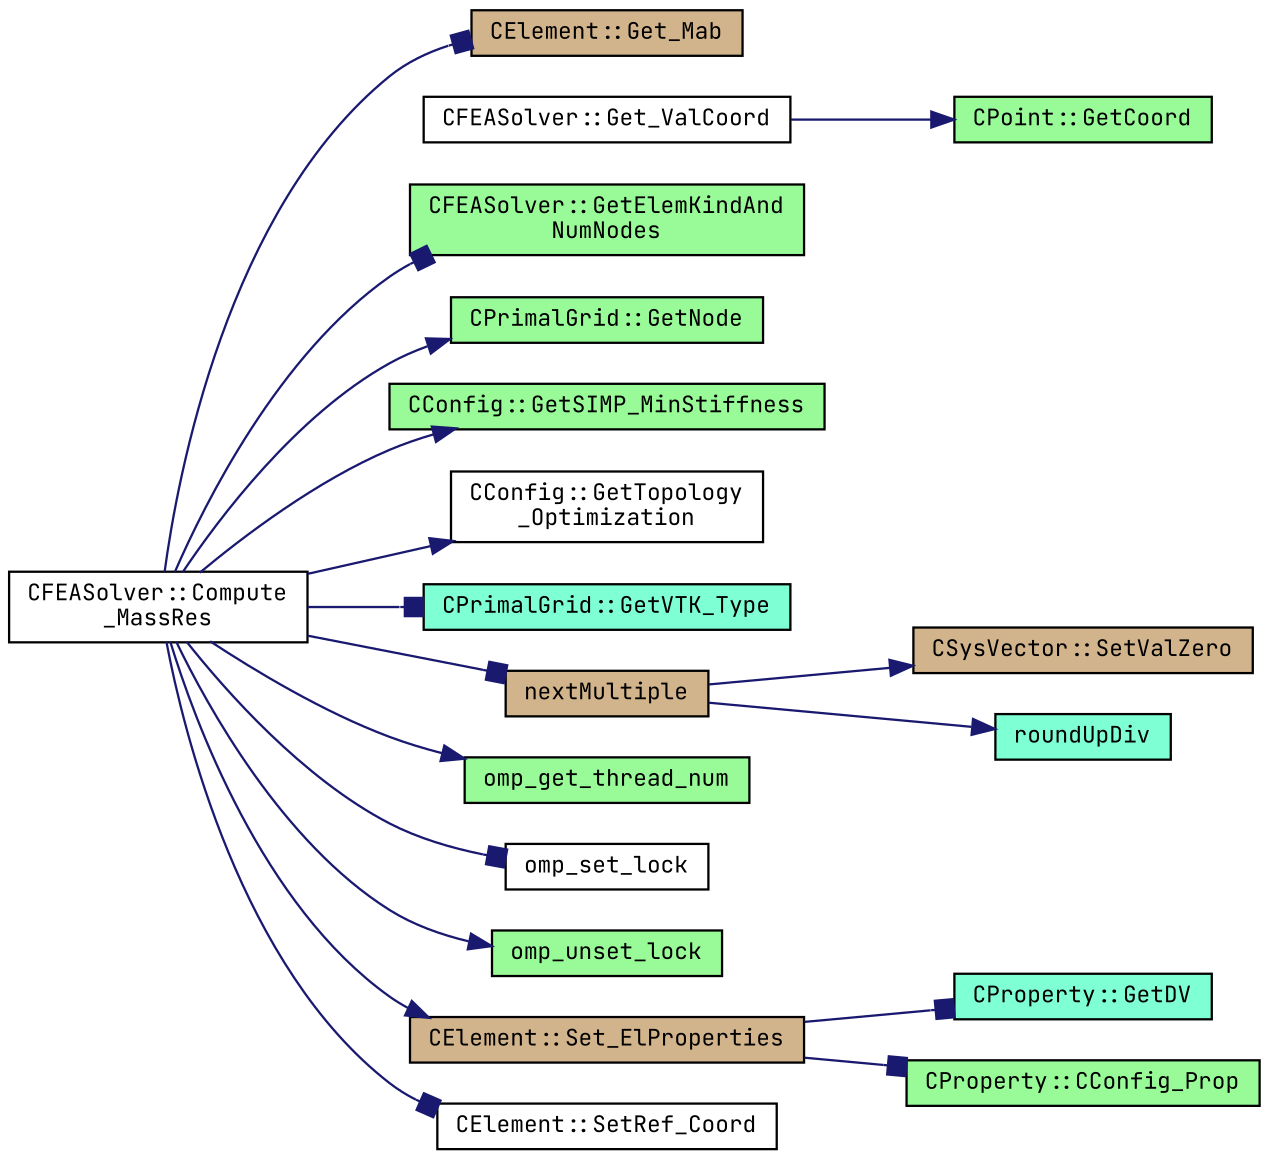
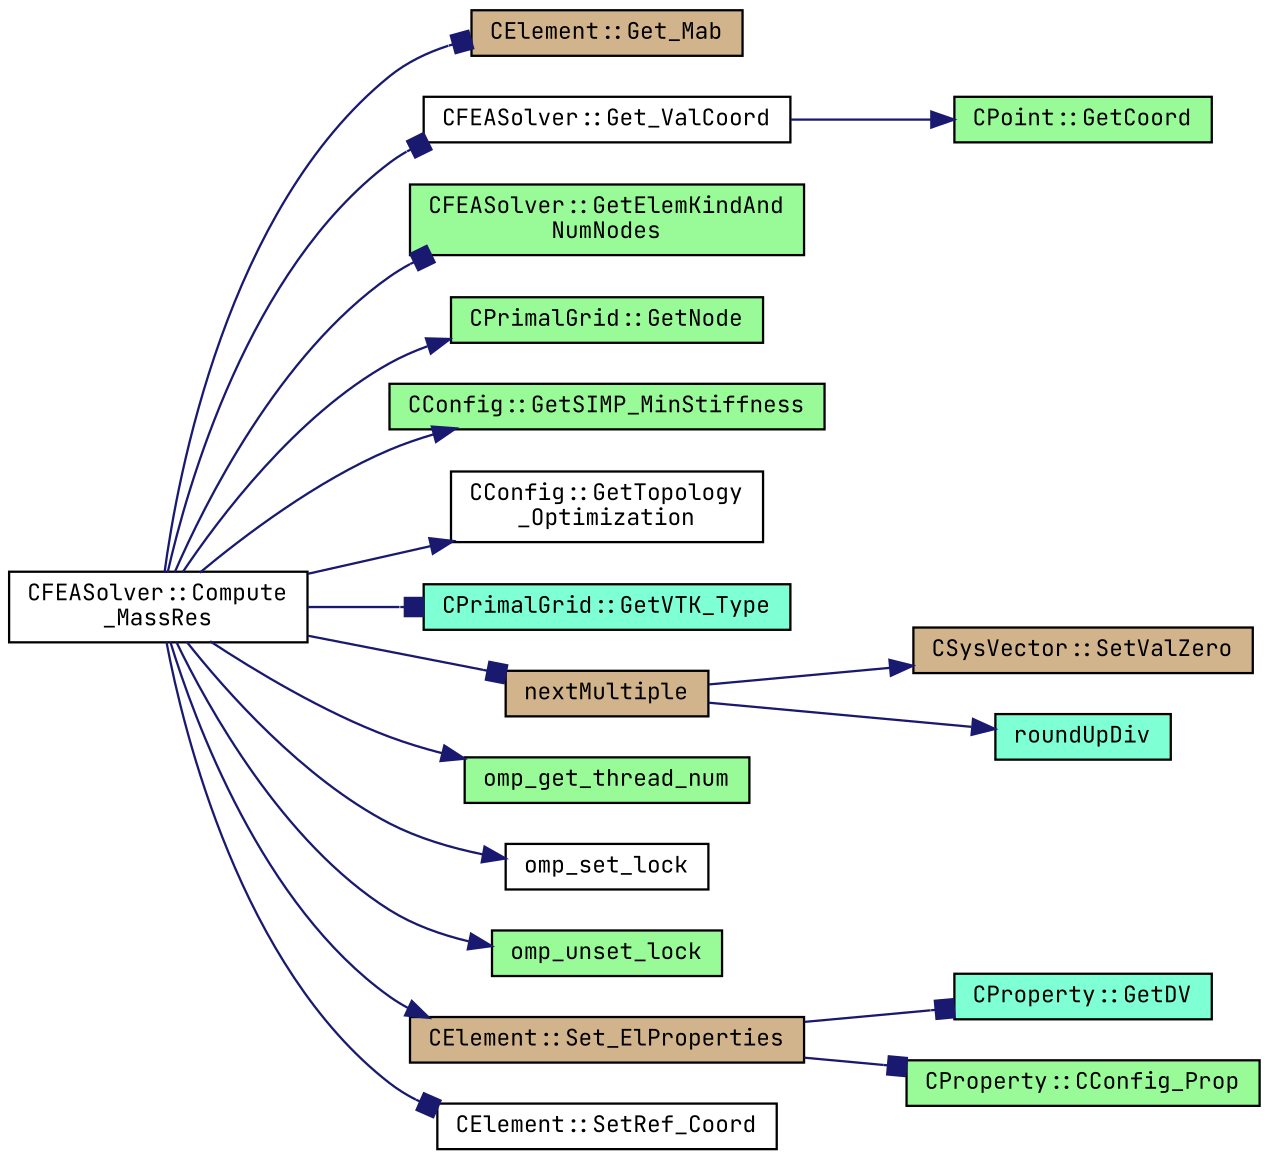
none -> (251, 340)
(317, 775) -> (317, 775)
